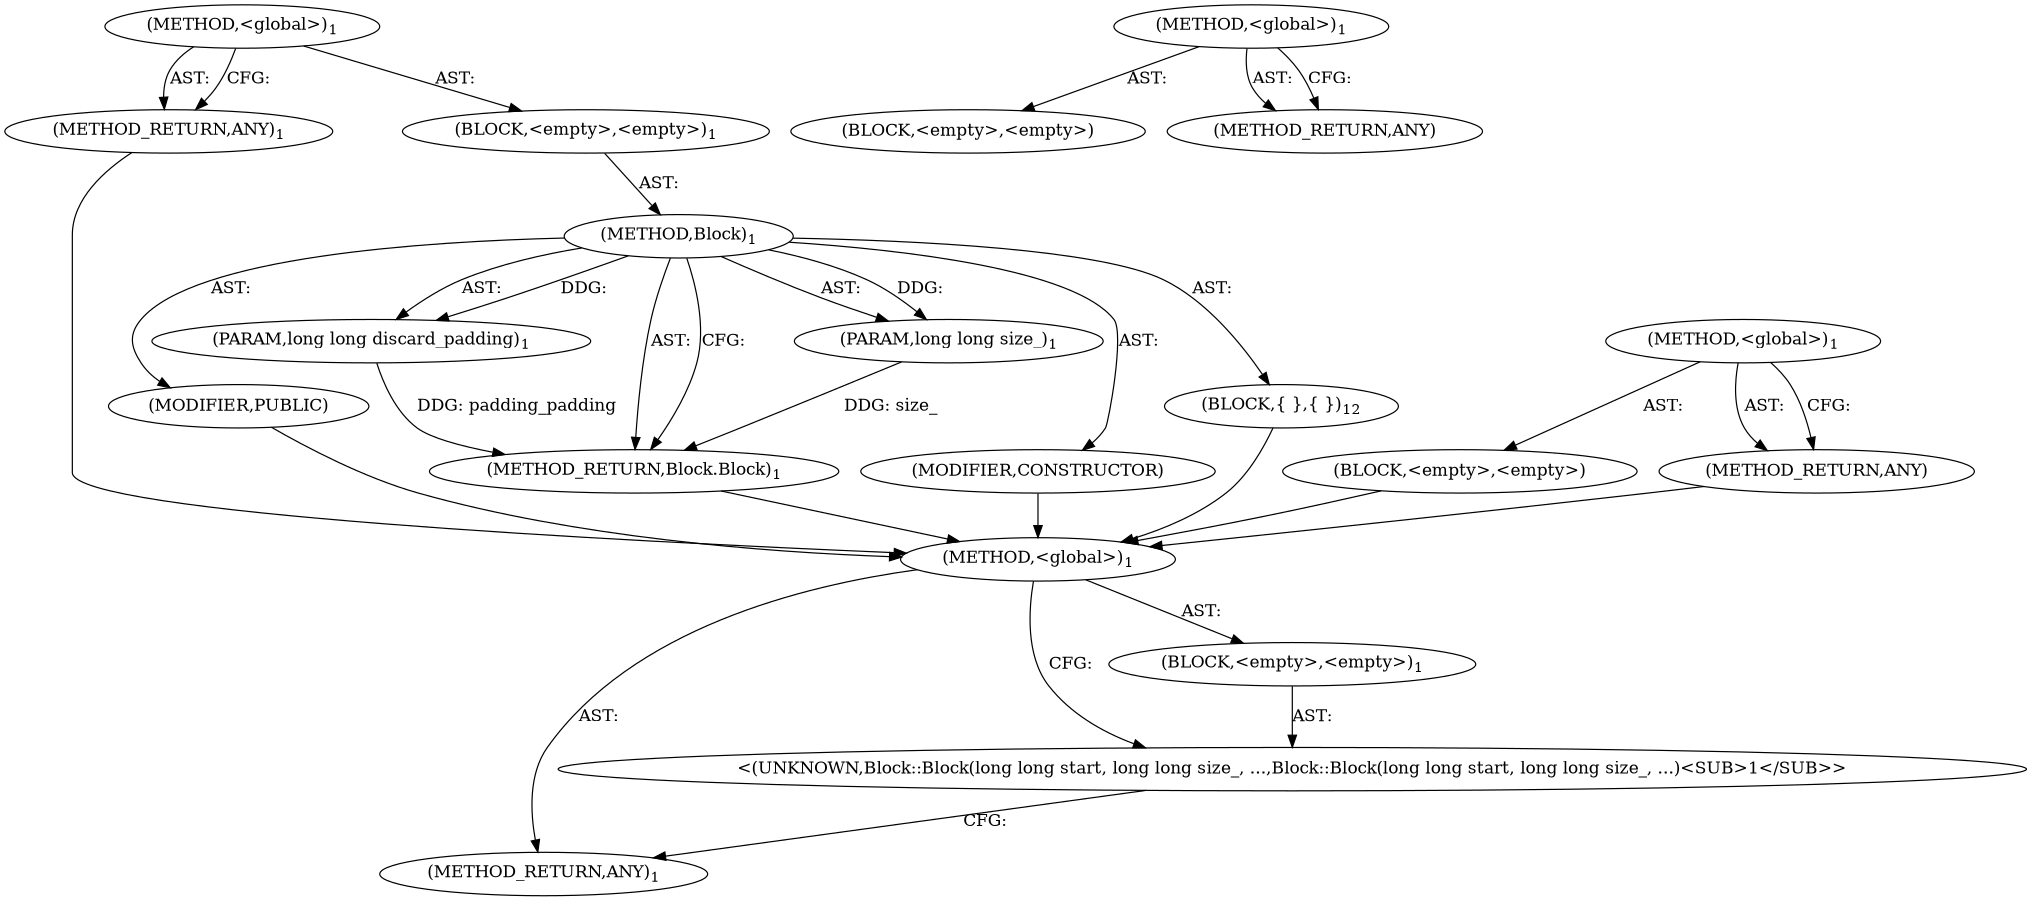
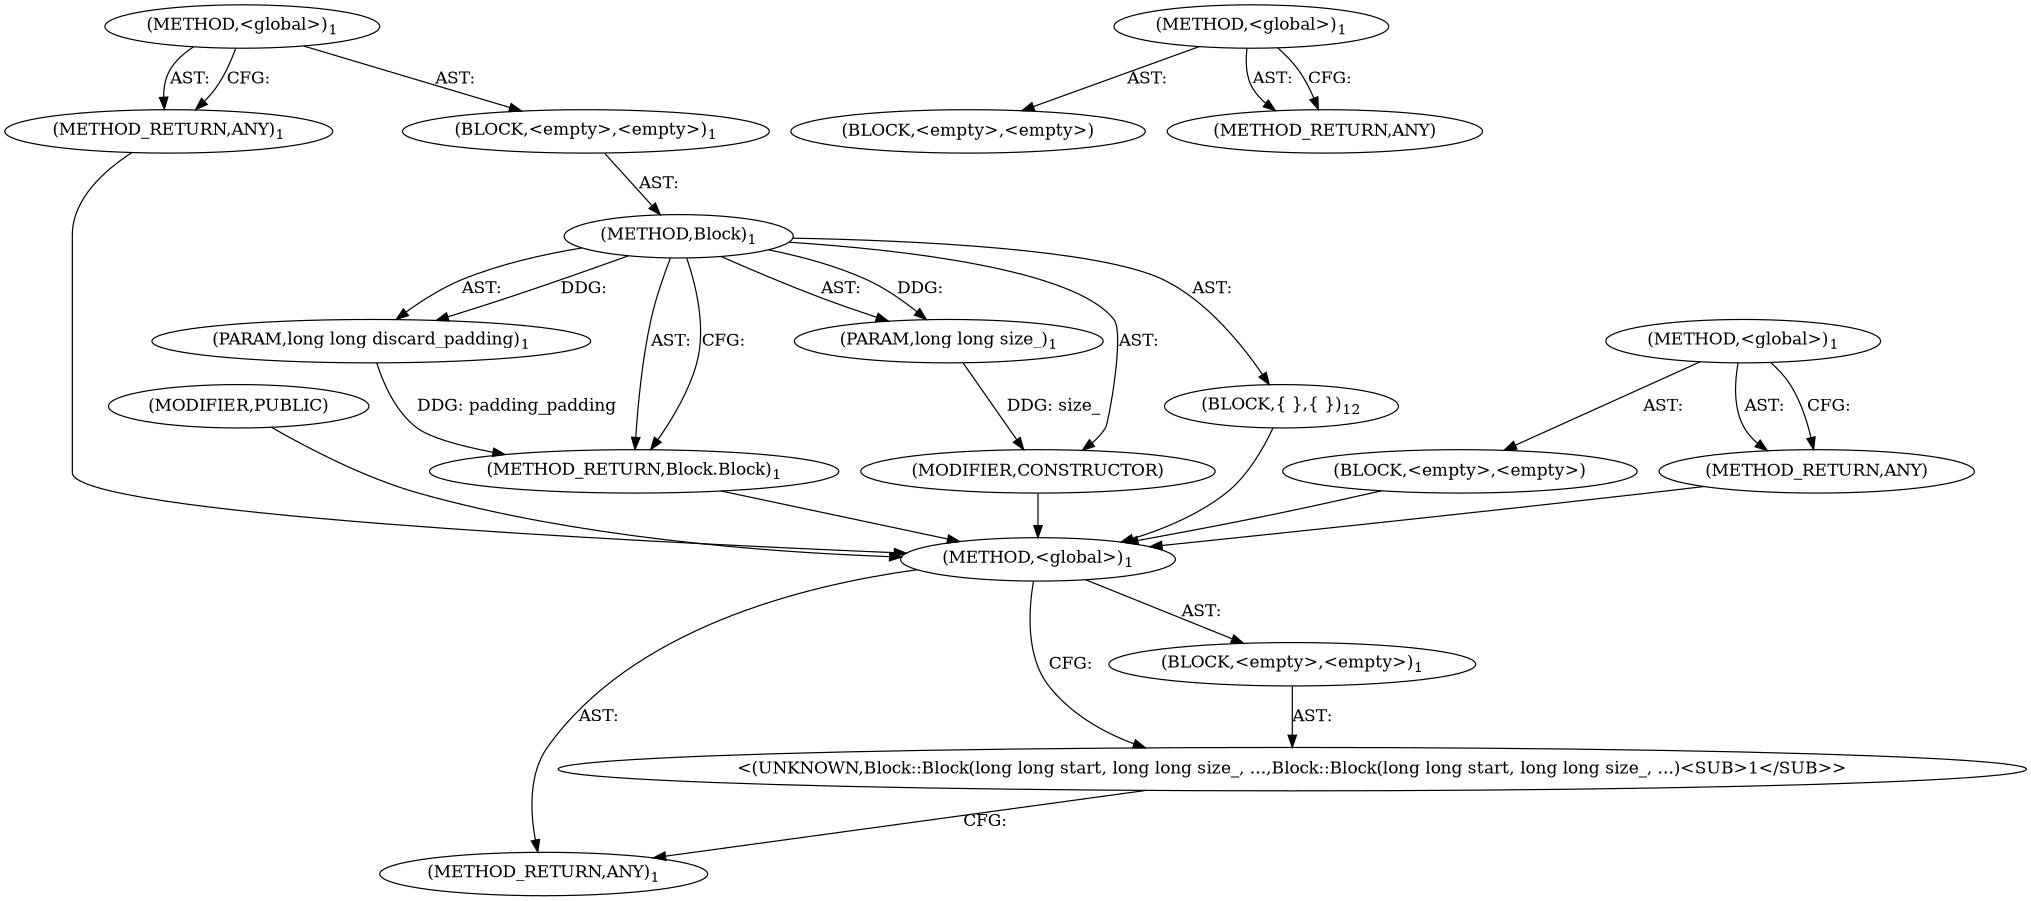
(310, 258) -> none
(799, 404) -> (990, 401)
